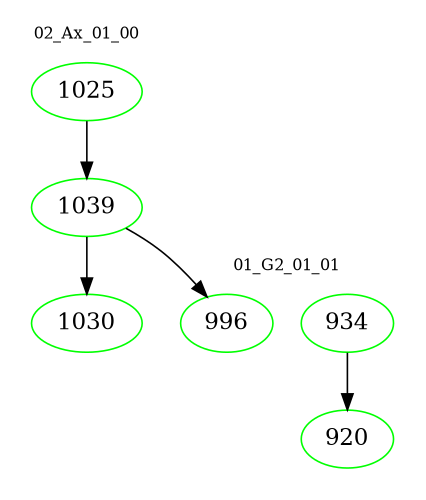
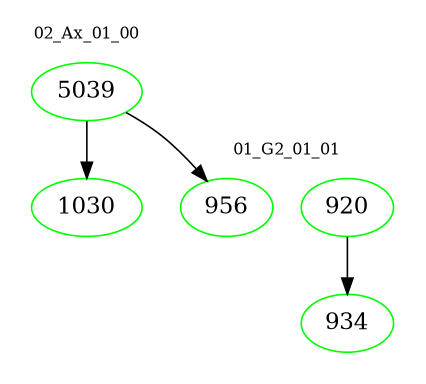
(87, 92) -> none
(87, 207) -> (87, 92)
(227, 323) -> (227, 207)
(347, 373) -> (347, 257)
